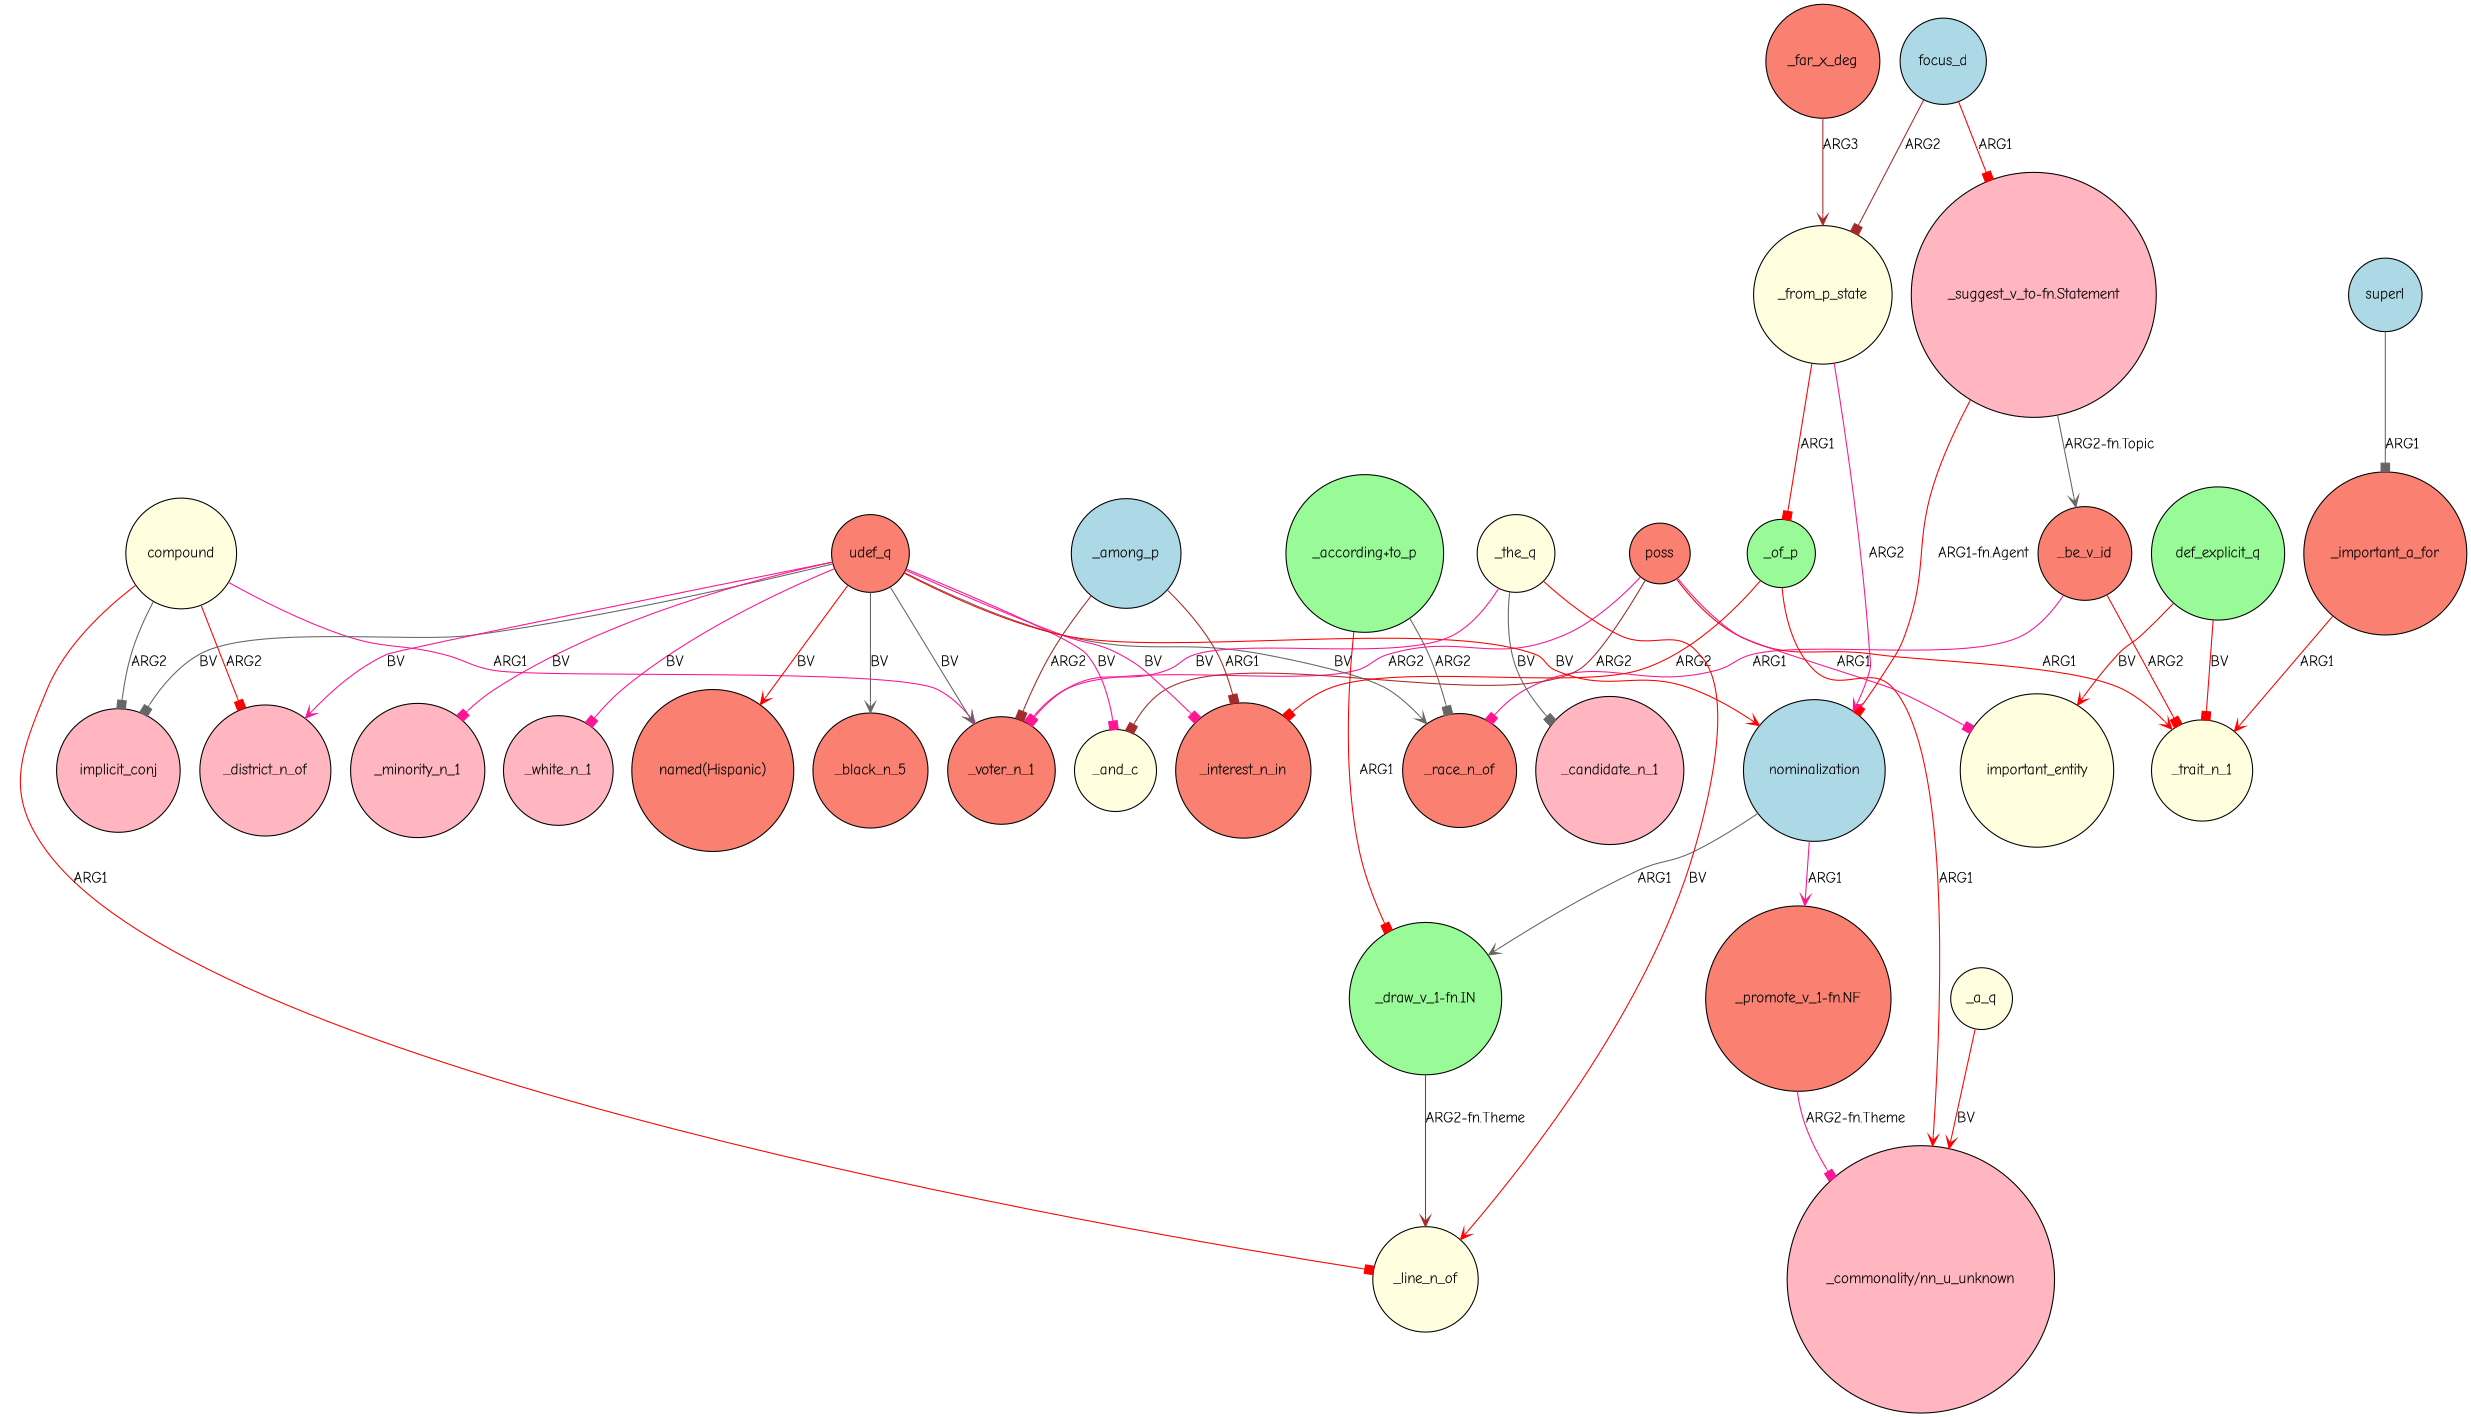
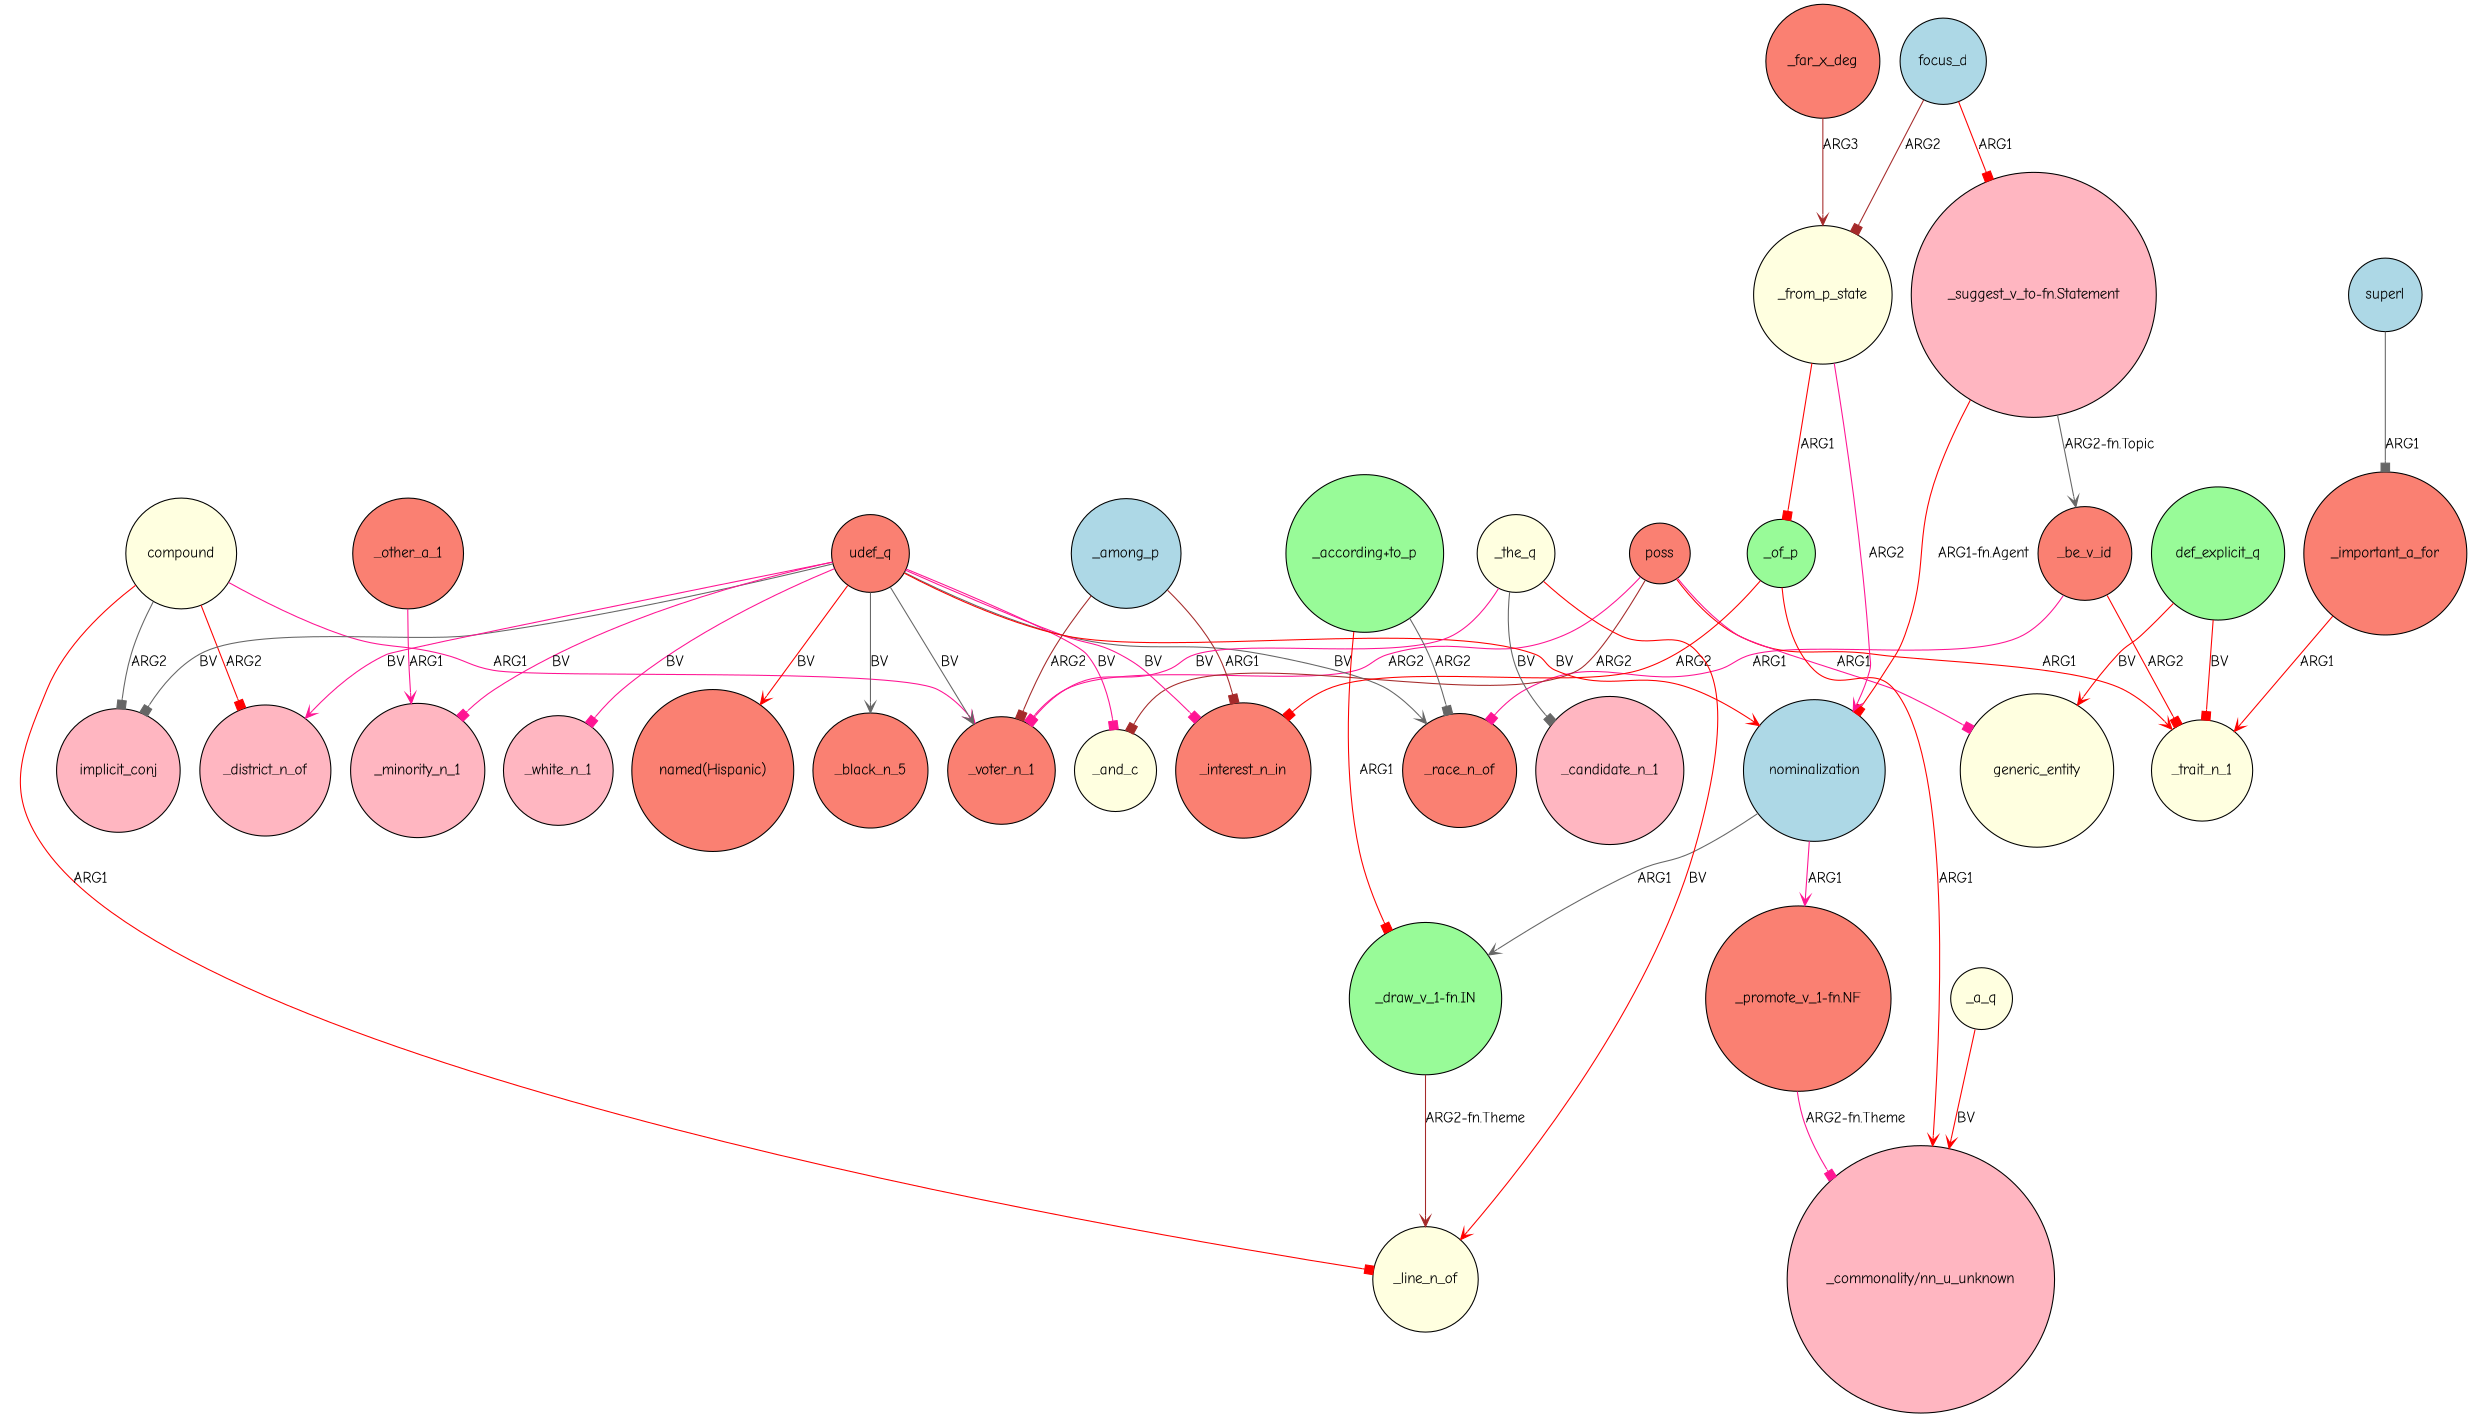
none -> (408, 554)
(2037, 771) -> (2037, 771)
